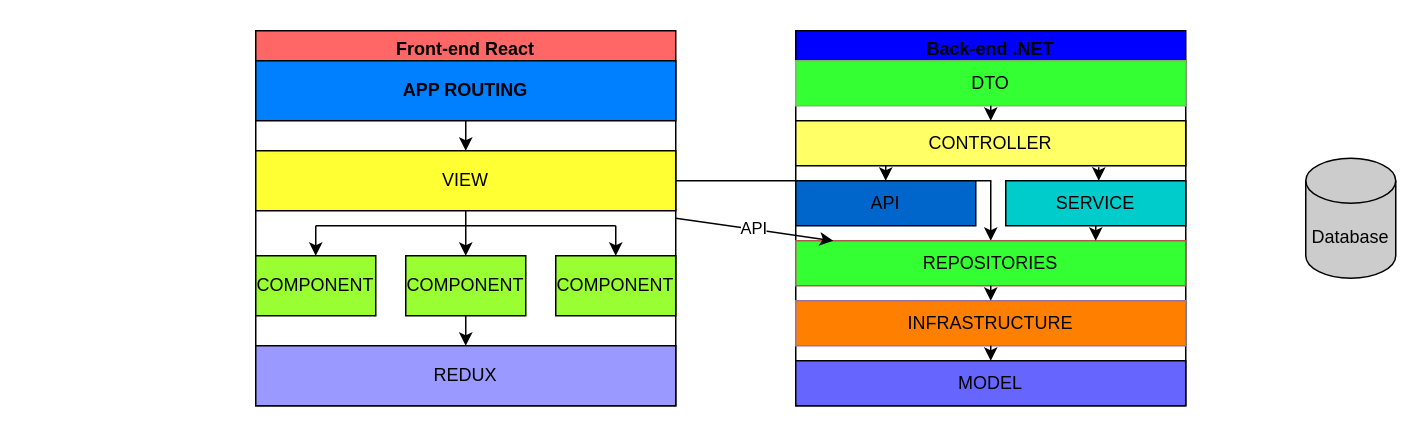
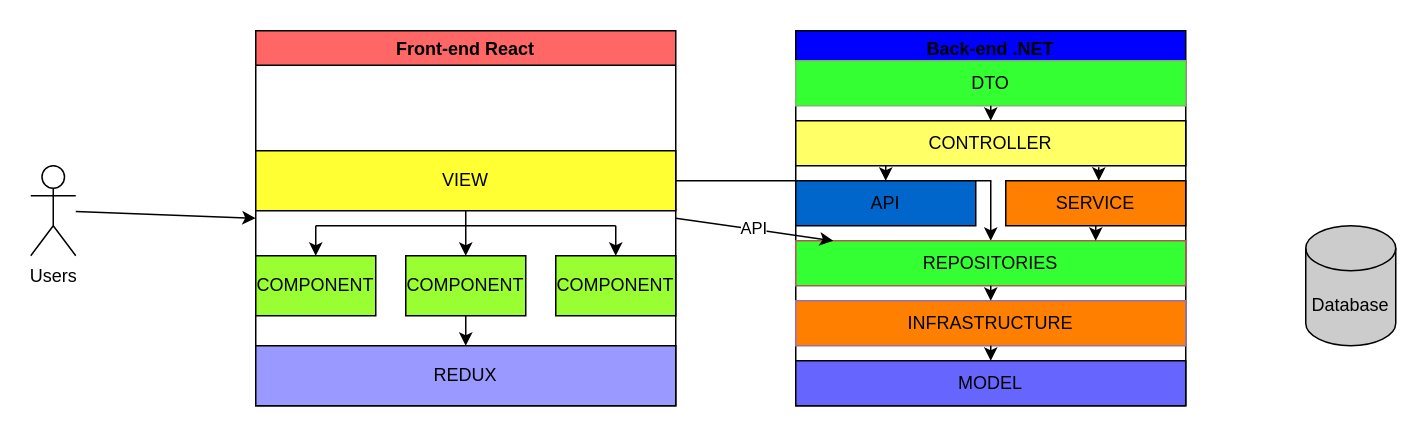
(466, 91) -> none
(466, 131) -> none
(1096, 203) -> (1096, 203)
none -> (53, 211)
none -> (161, 215)
(1351, 218) -> (1351, 286)
